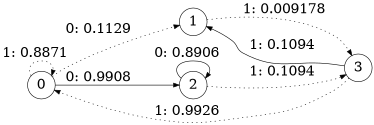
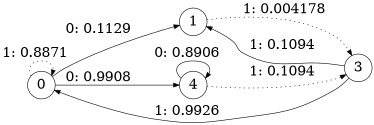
(288, 10) -> (288, 10)
(111, 47) -> (111, 47)
(193, 85) -> (193, 85)
(207, 122) -> (207, 122)
